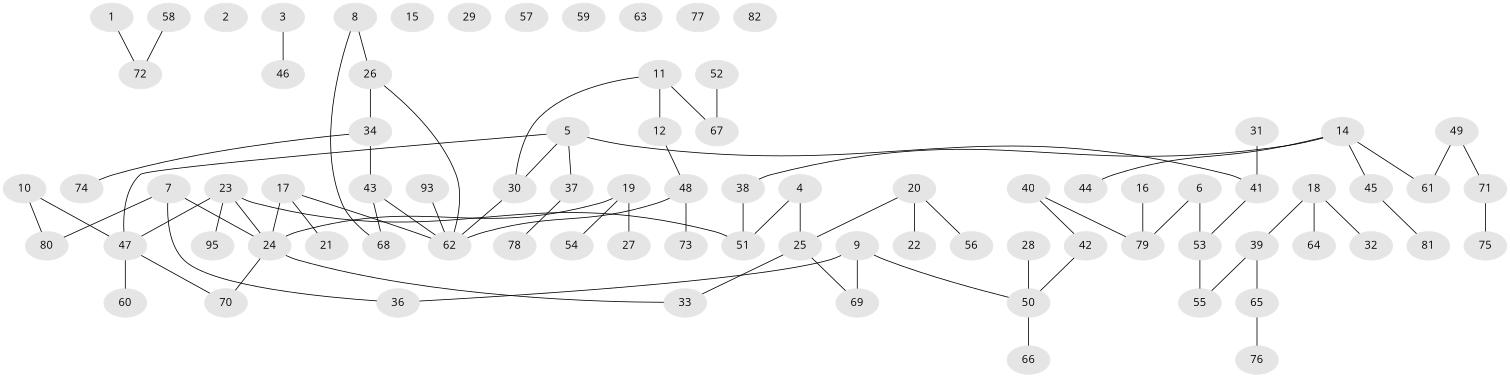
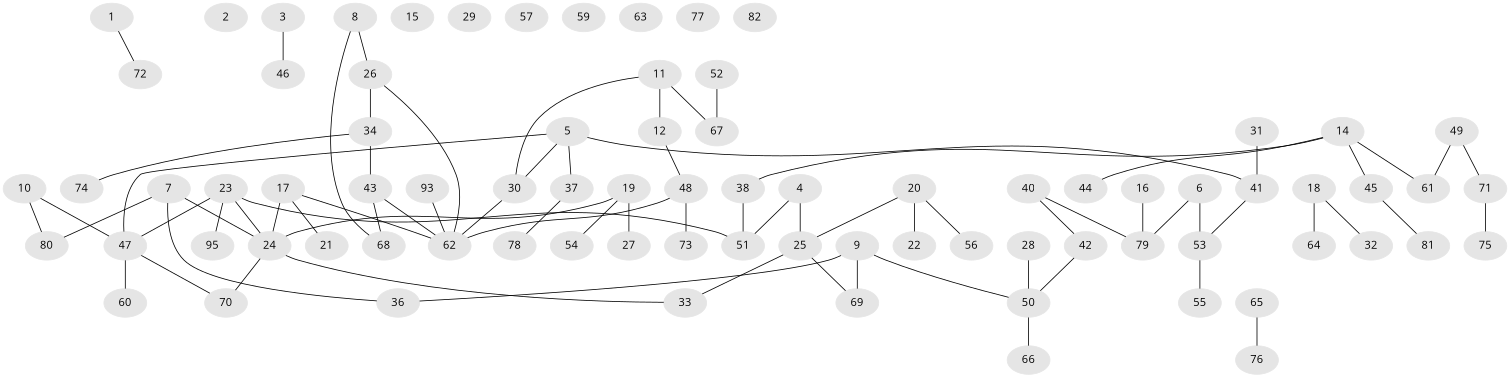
(169, 17) -> none
(1257, 246) -> none
